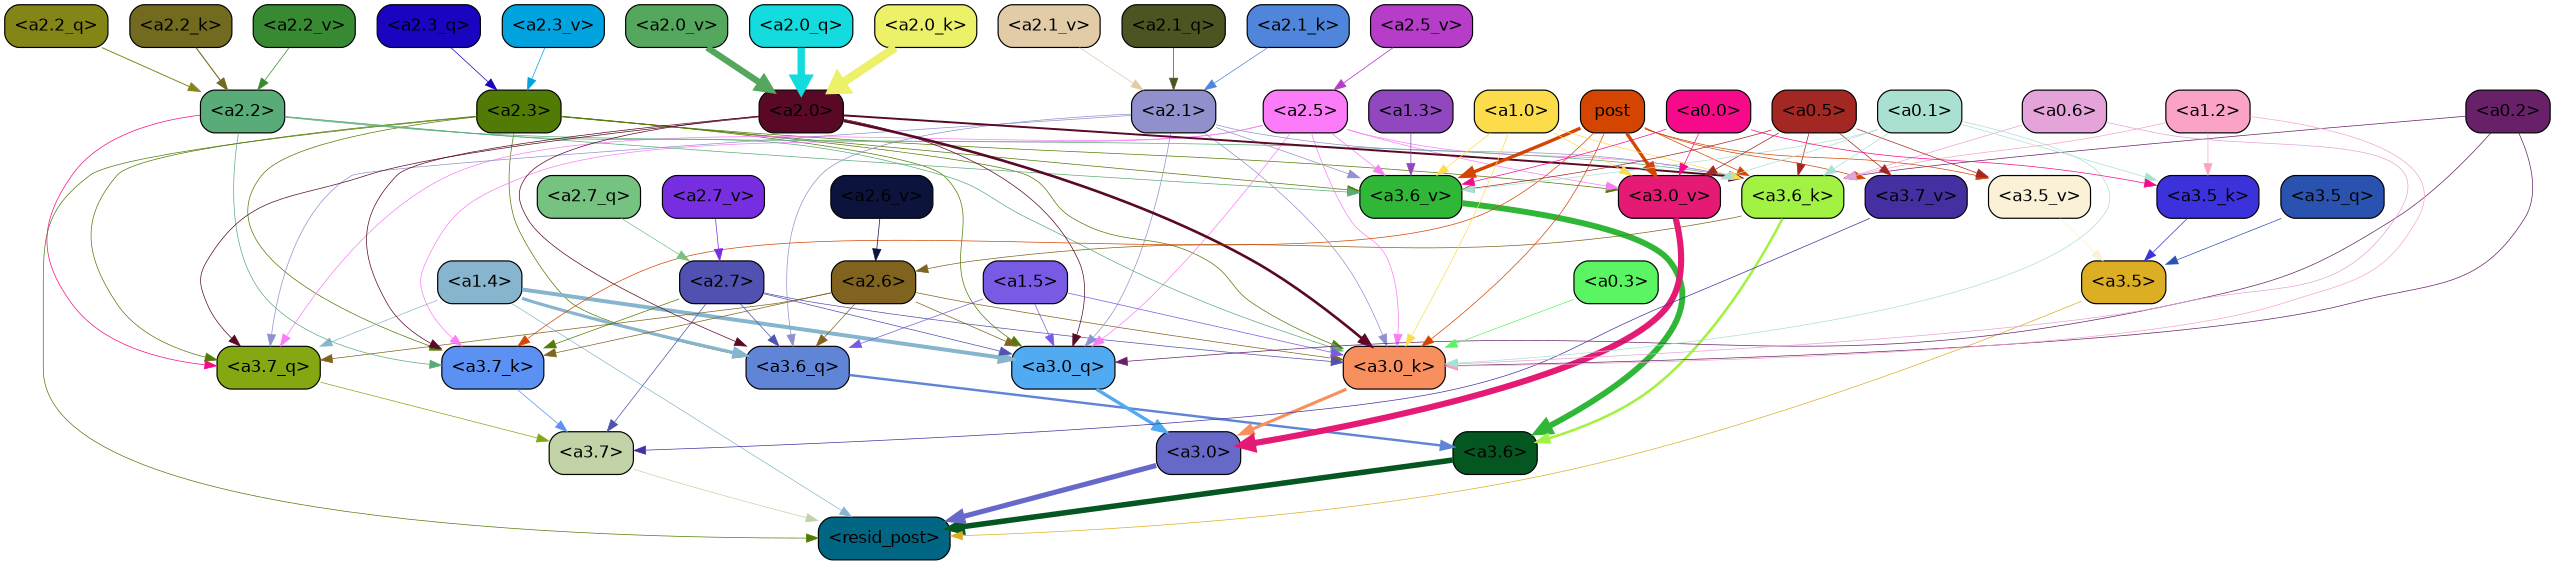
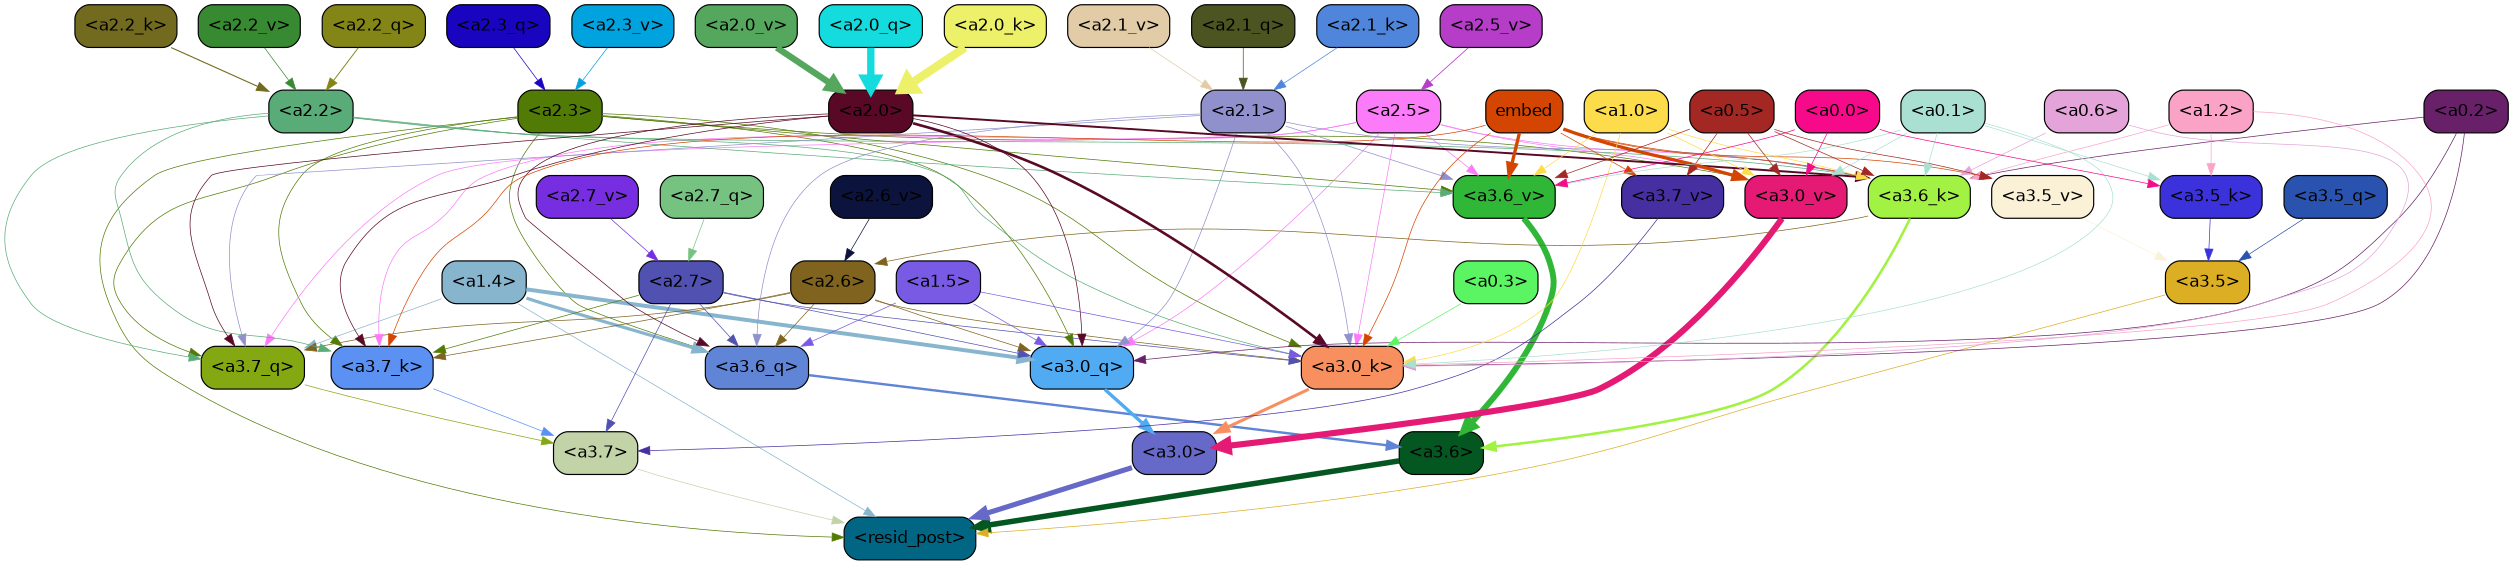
(1411, 111) -> none
(1613, 111) -> (1524, 111)
(54, 273) -> (14, 202)
